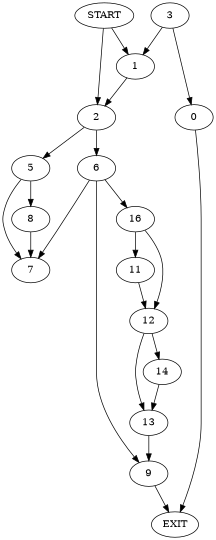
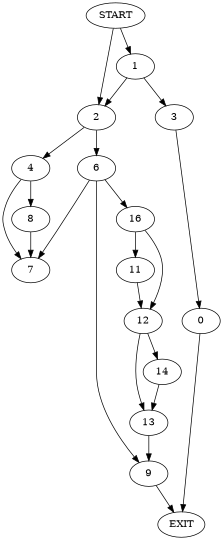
(155, 38) -> (153, 89)
(31, 168) -> (31, 168)
